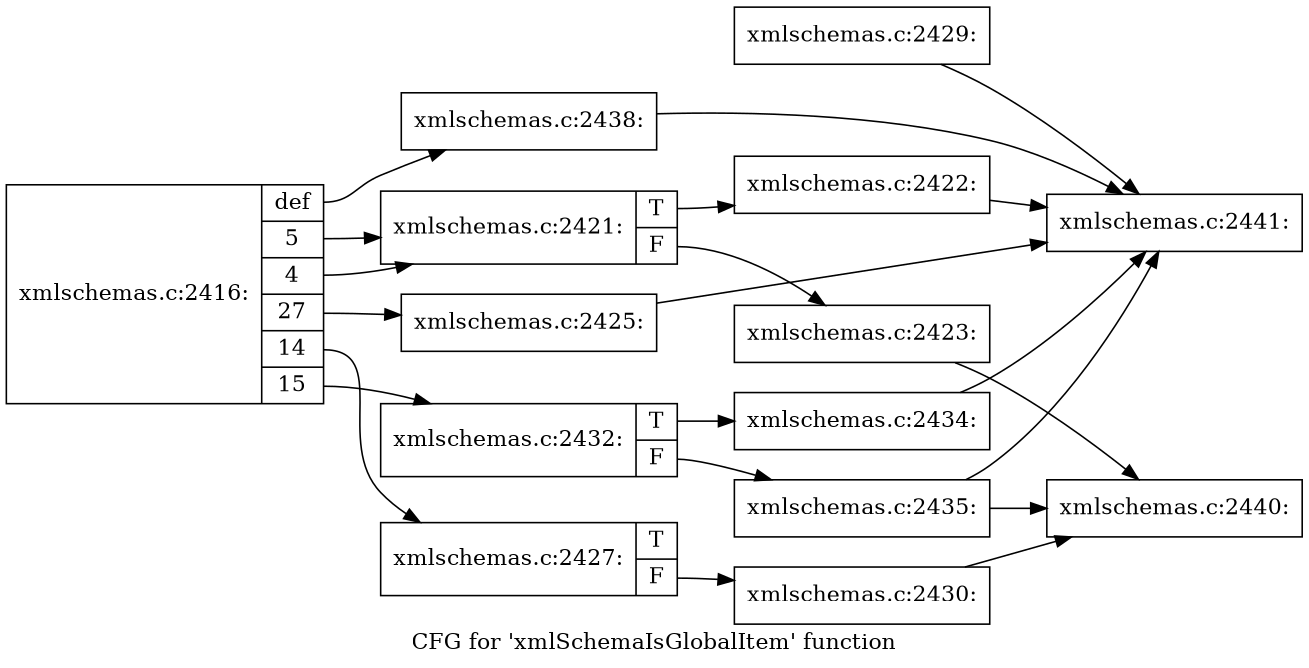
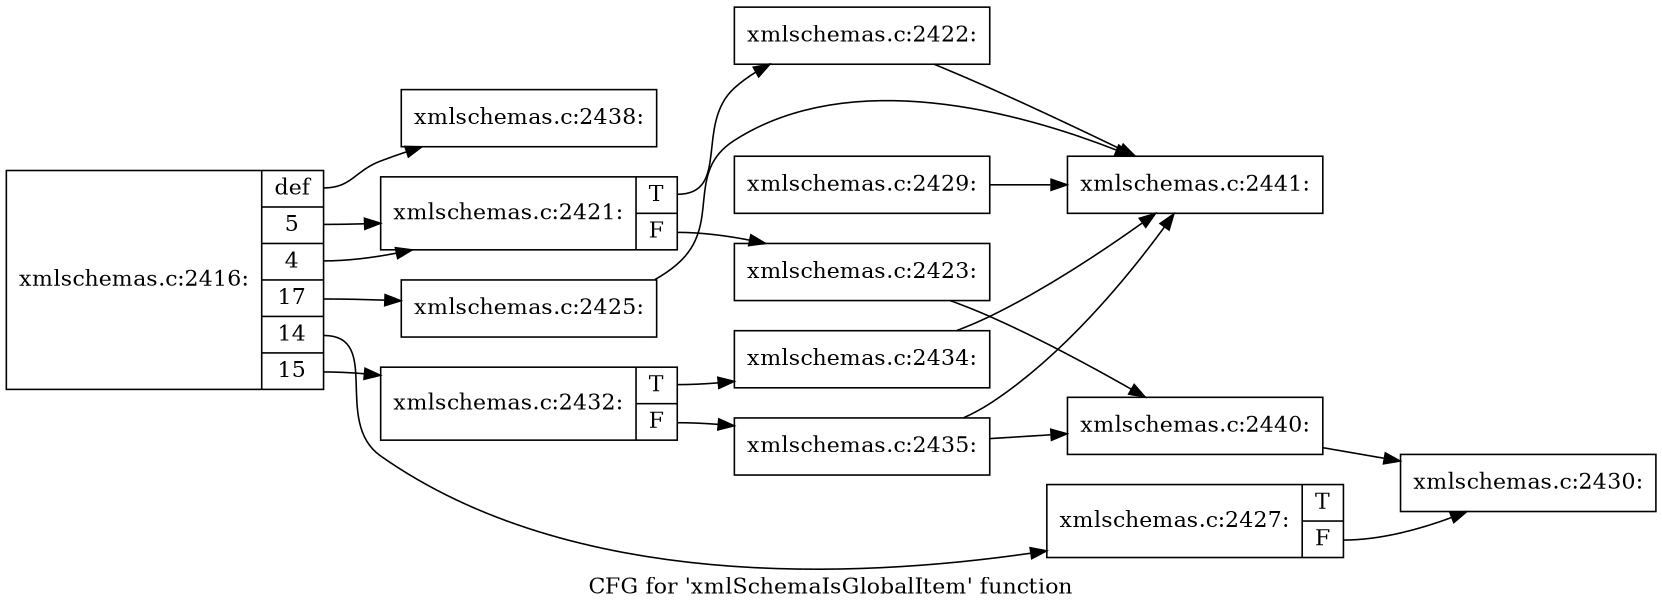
(888, 123) -> none
(293, 312) -> (293, 297)
(1010, 554) -> (1353, 453)
